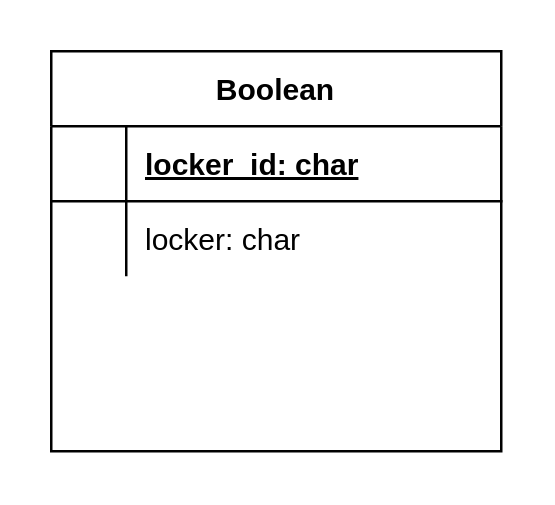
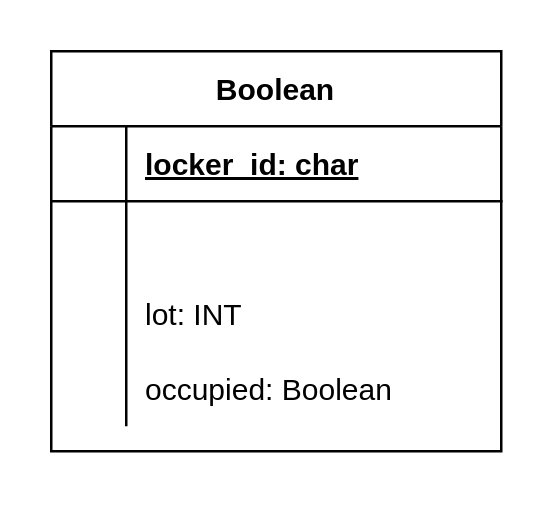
(314, 239) -> none
none -> (314, 314)
none -> (314, 389)
